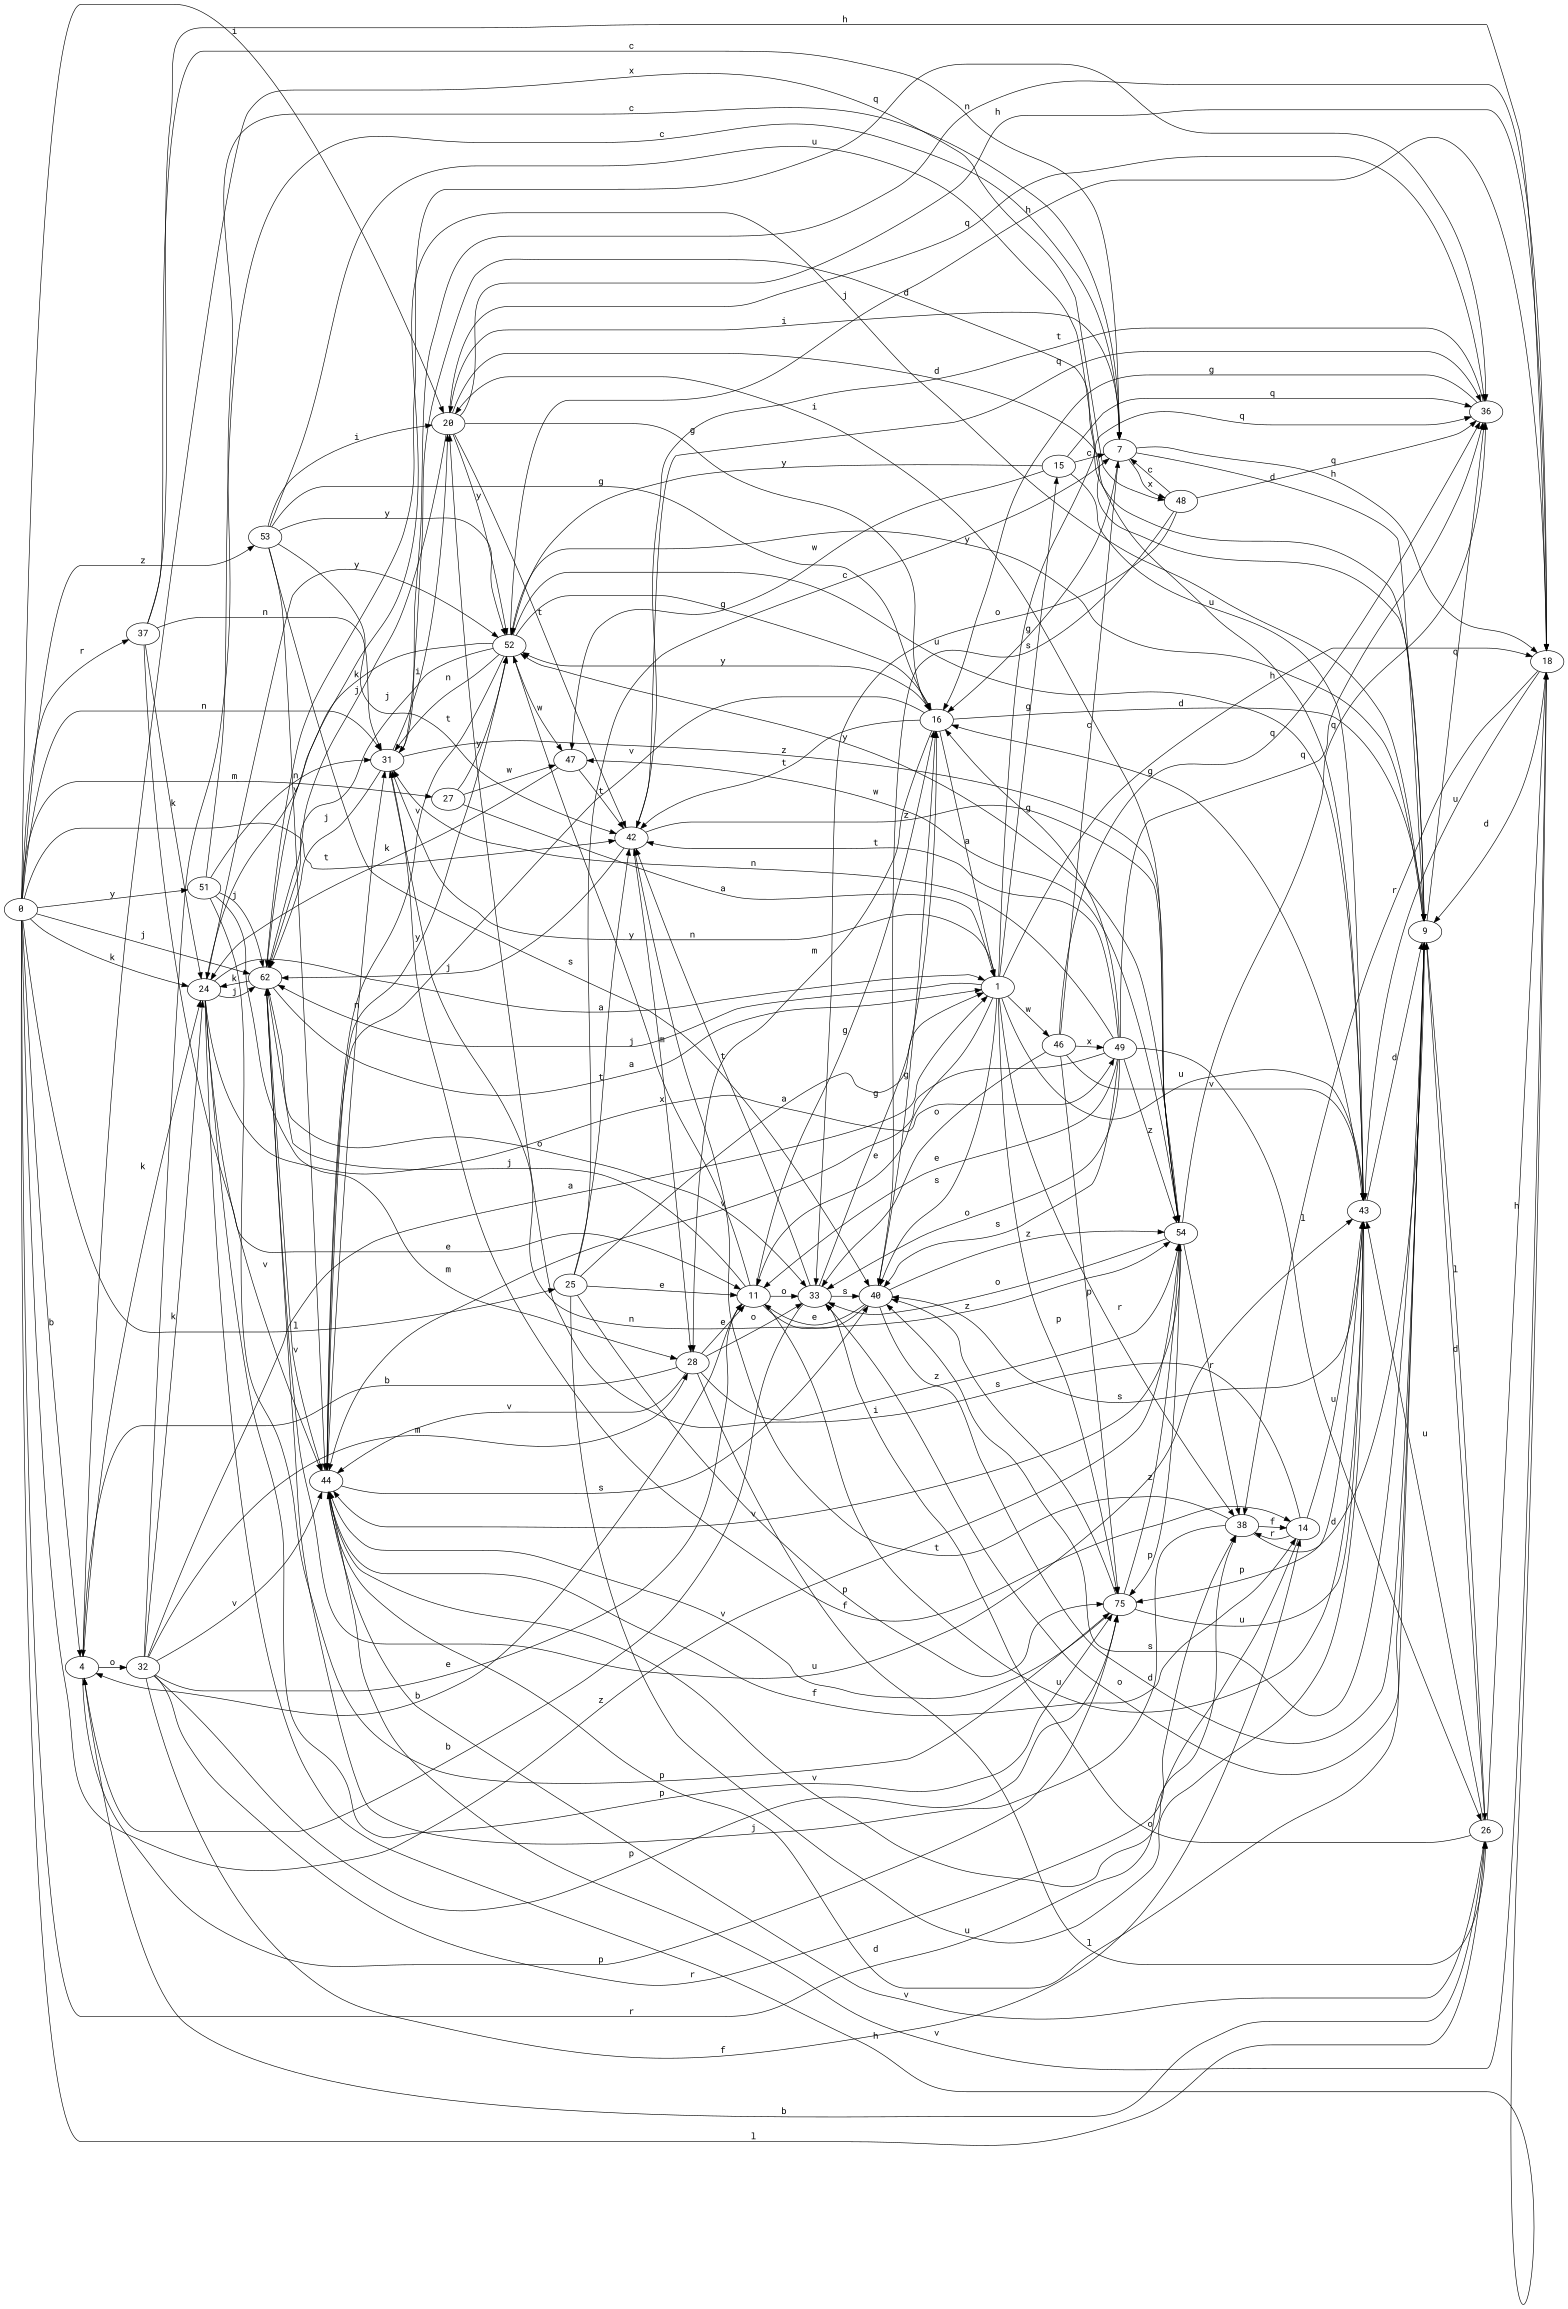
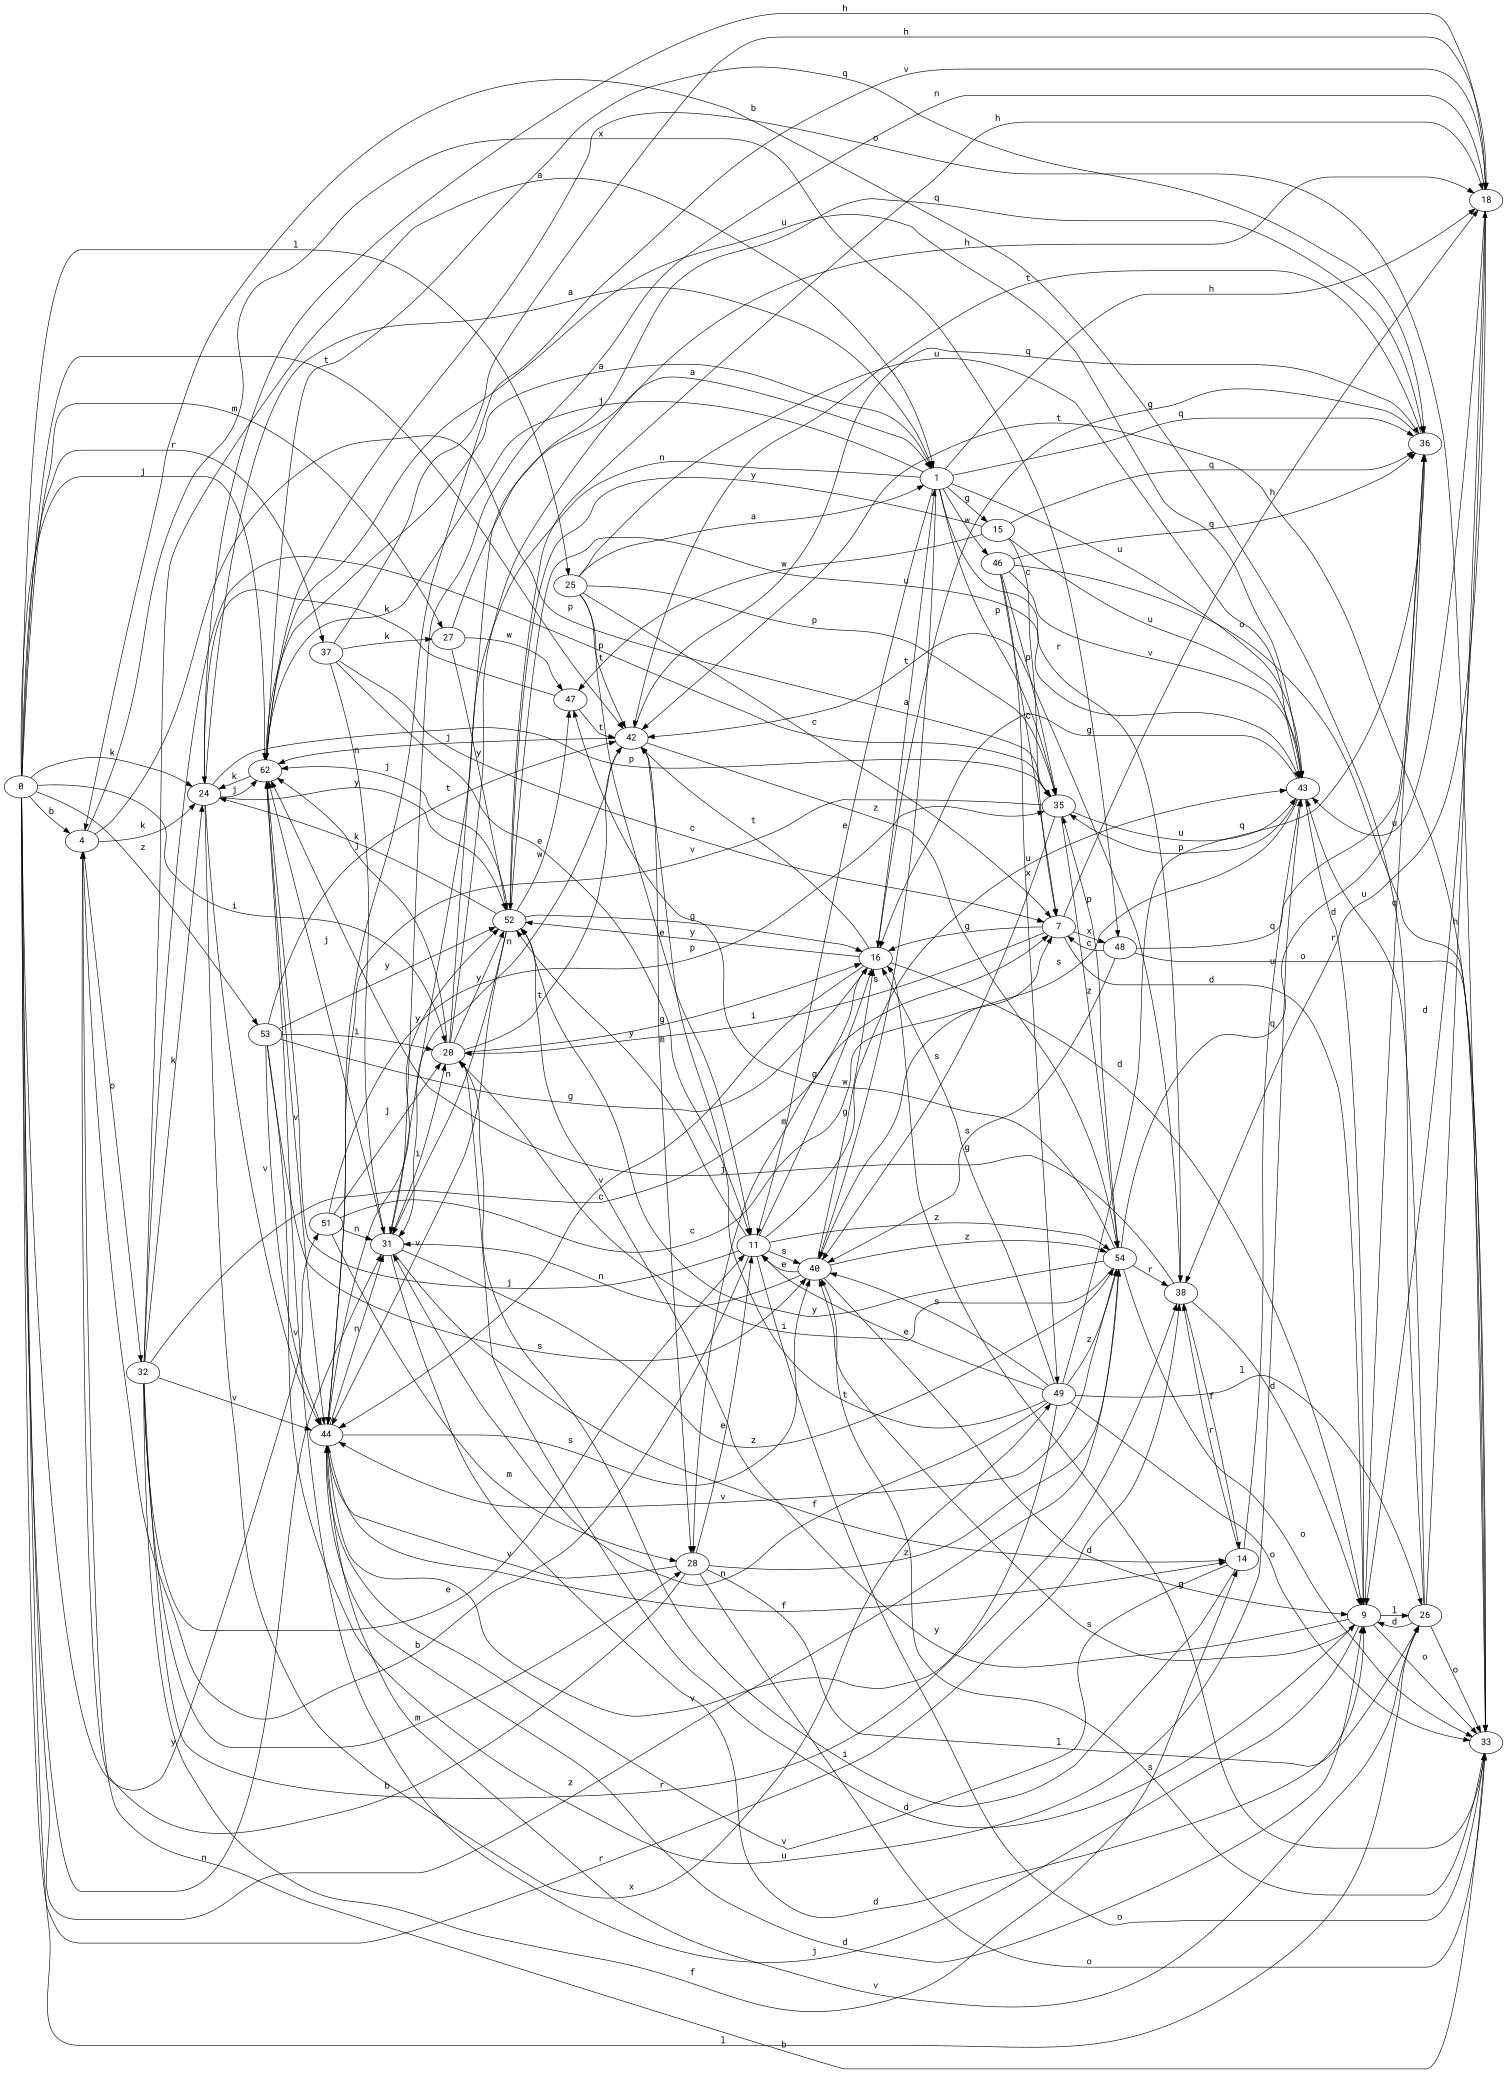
(171, 809) -> (384, 643)
(248, 921) -> (385, 1141)
none -> (489, 986)
none -> (781, 1256)
(1120, 1605) -> (1059, 806)
